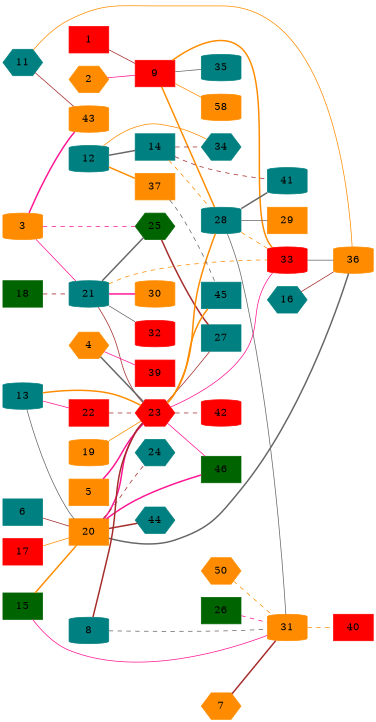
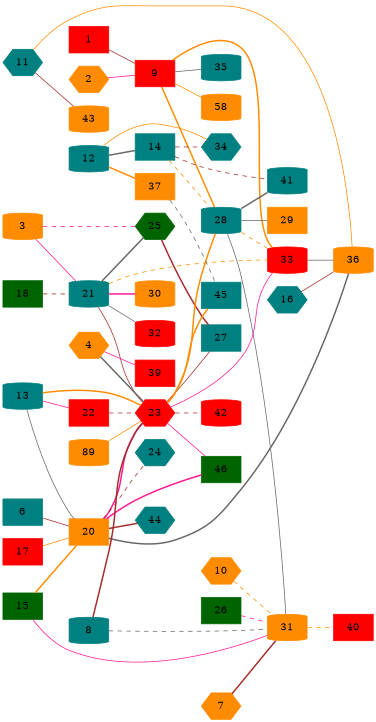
(49, 171) -> none
(89, 453) -> (89, 453)
(89, 492) -> none
(221, 571) -> (221, 571)
